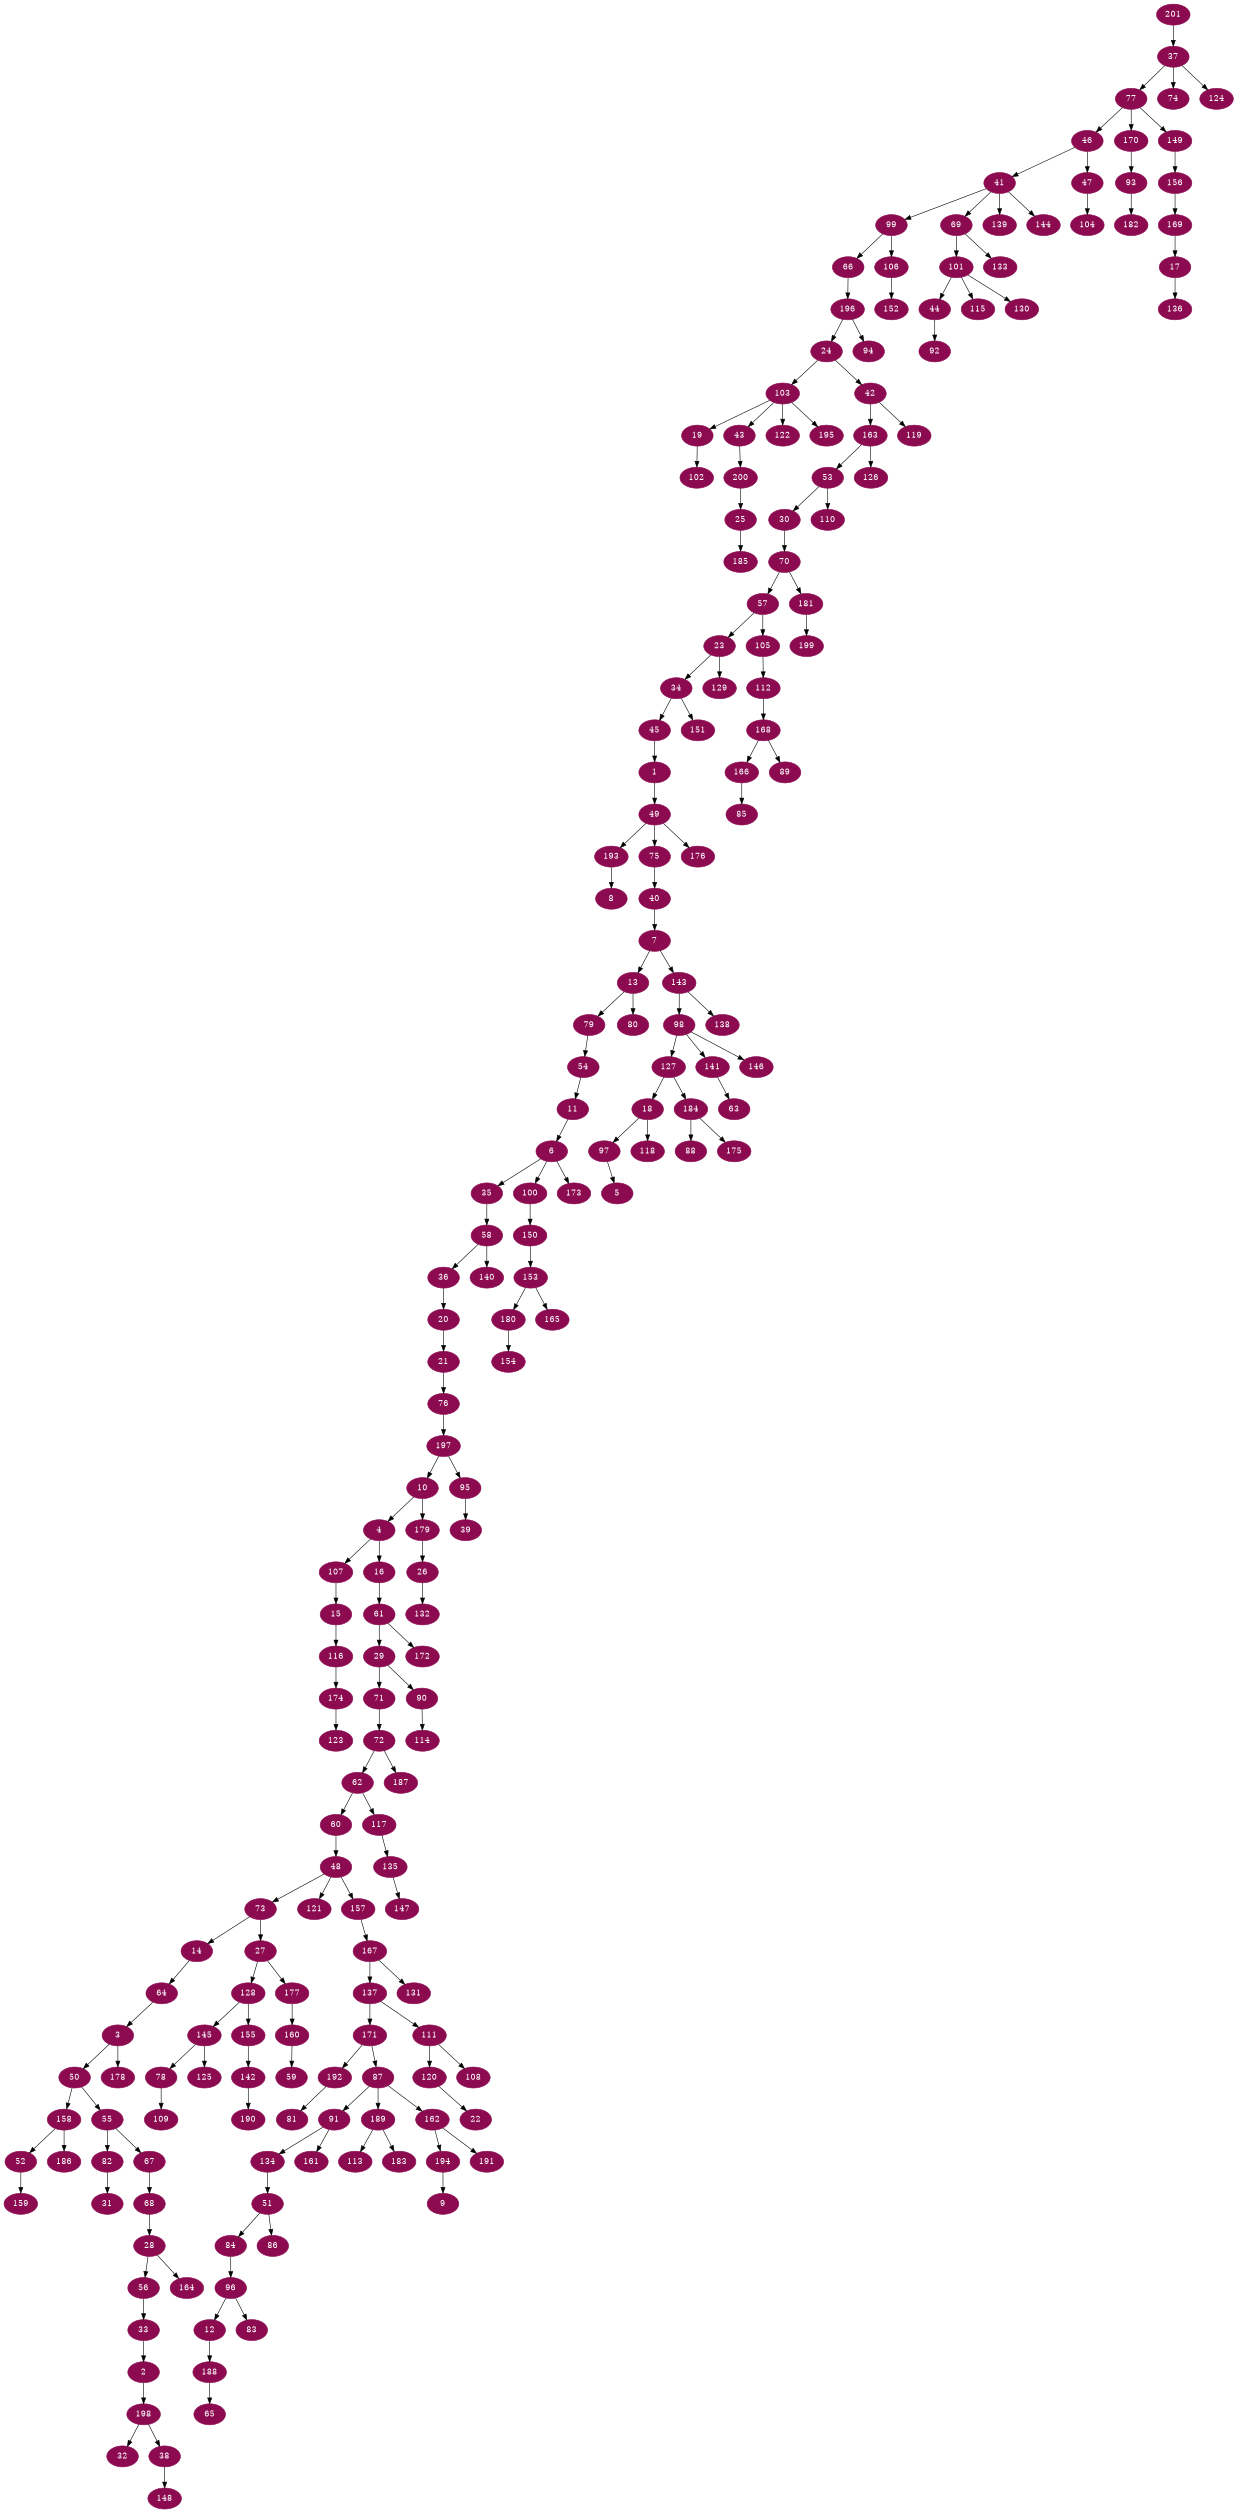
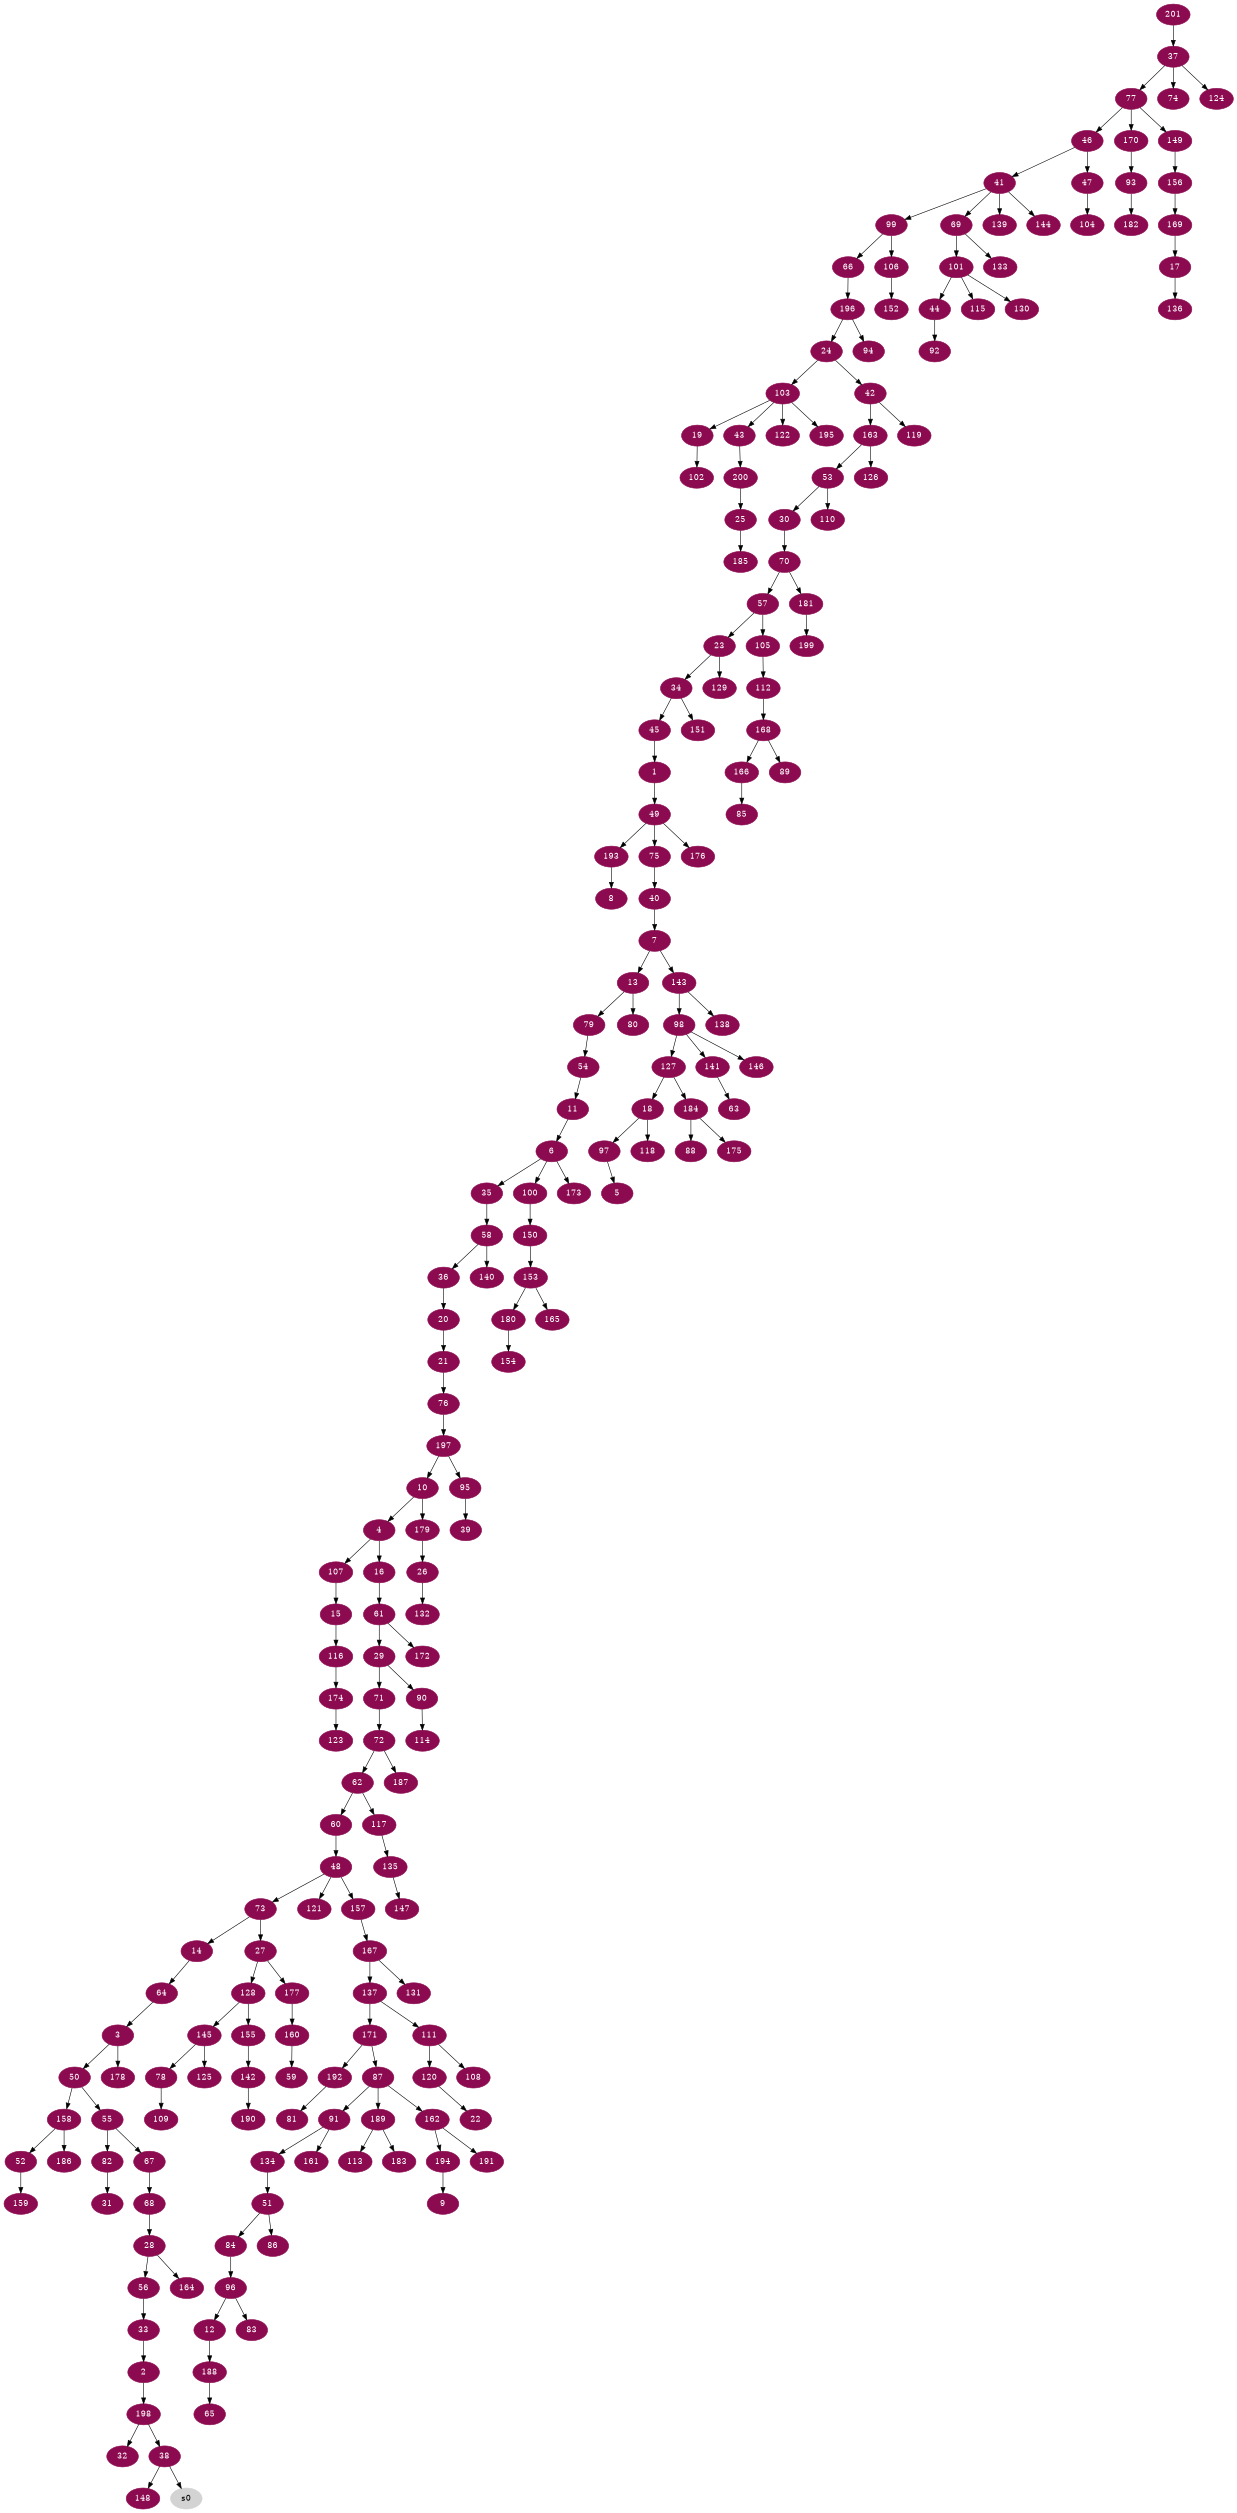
none -> (186, 2499)
